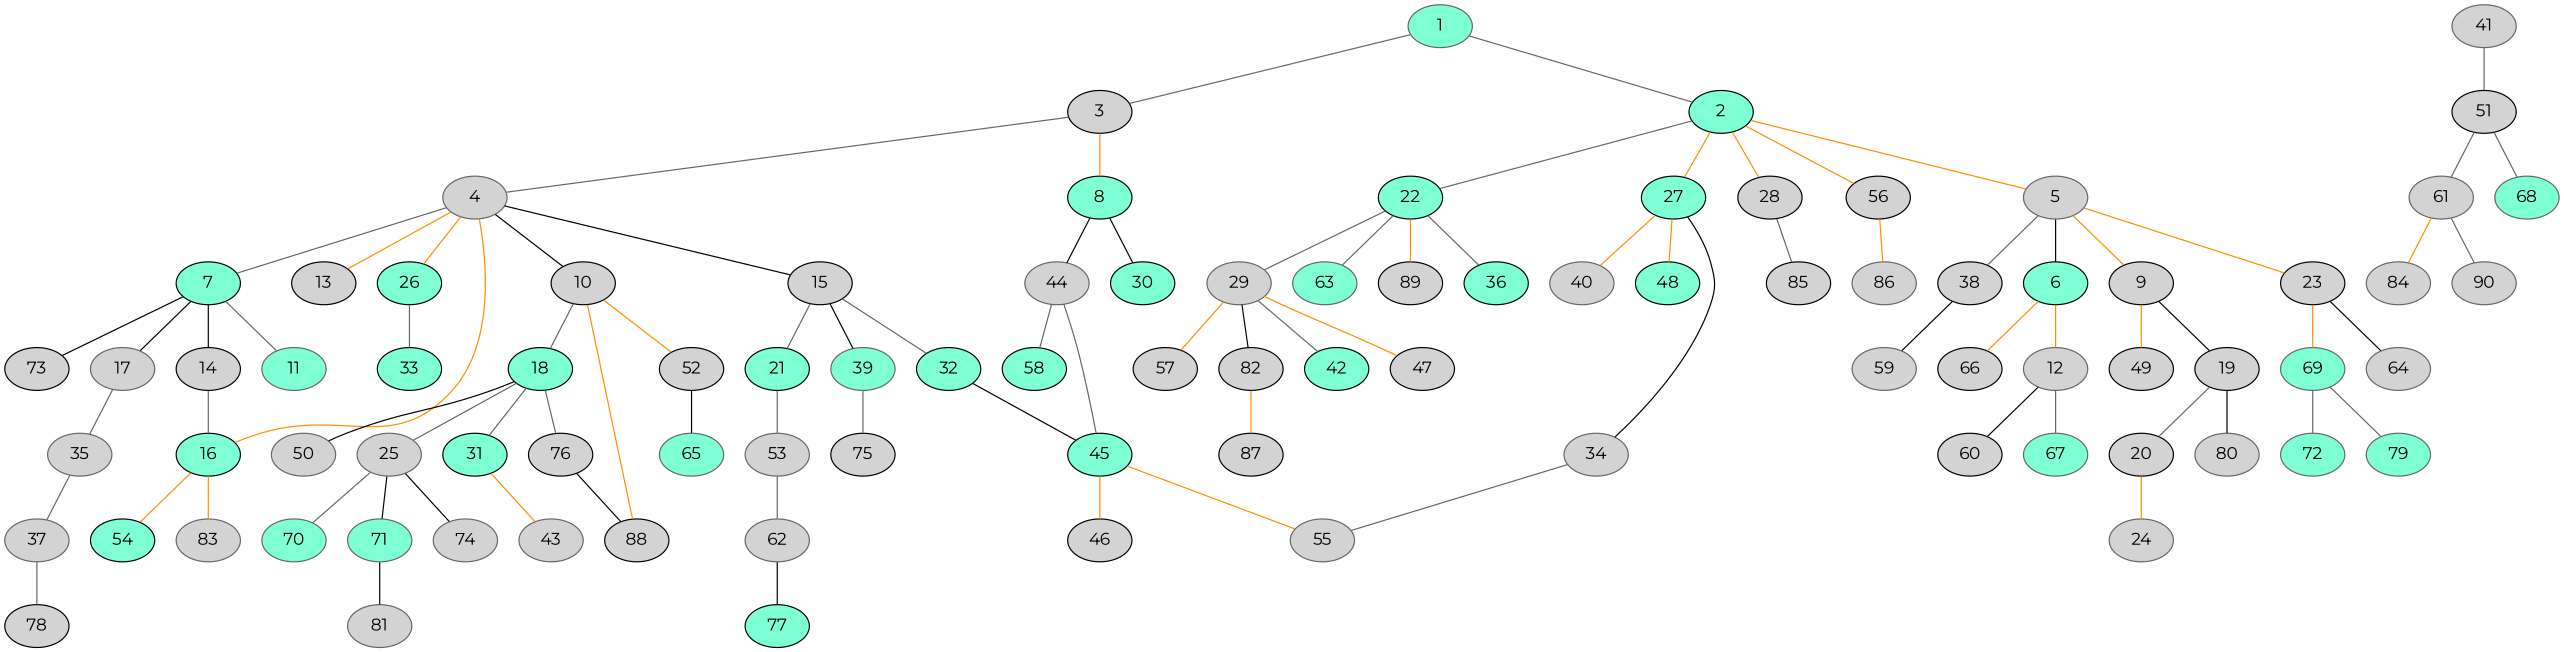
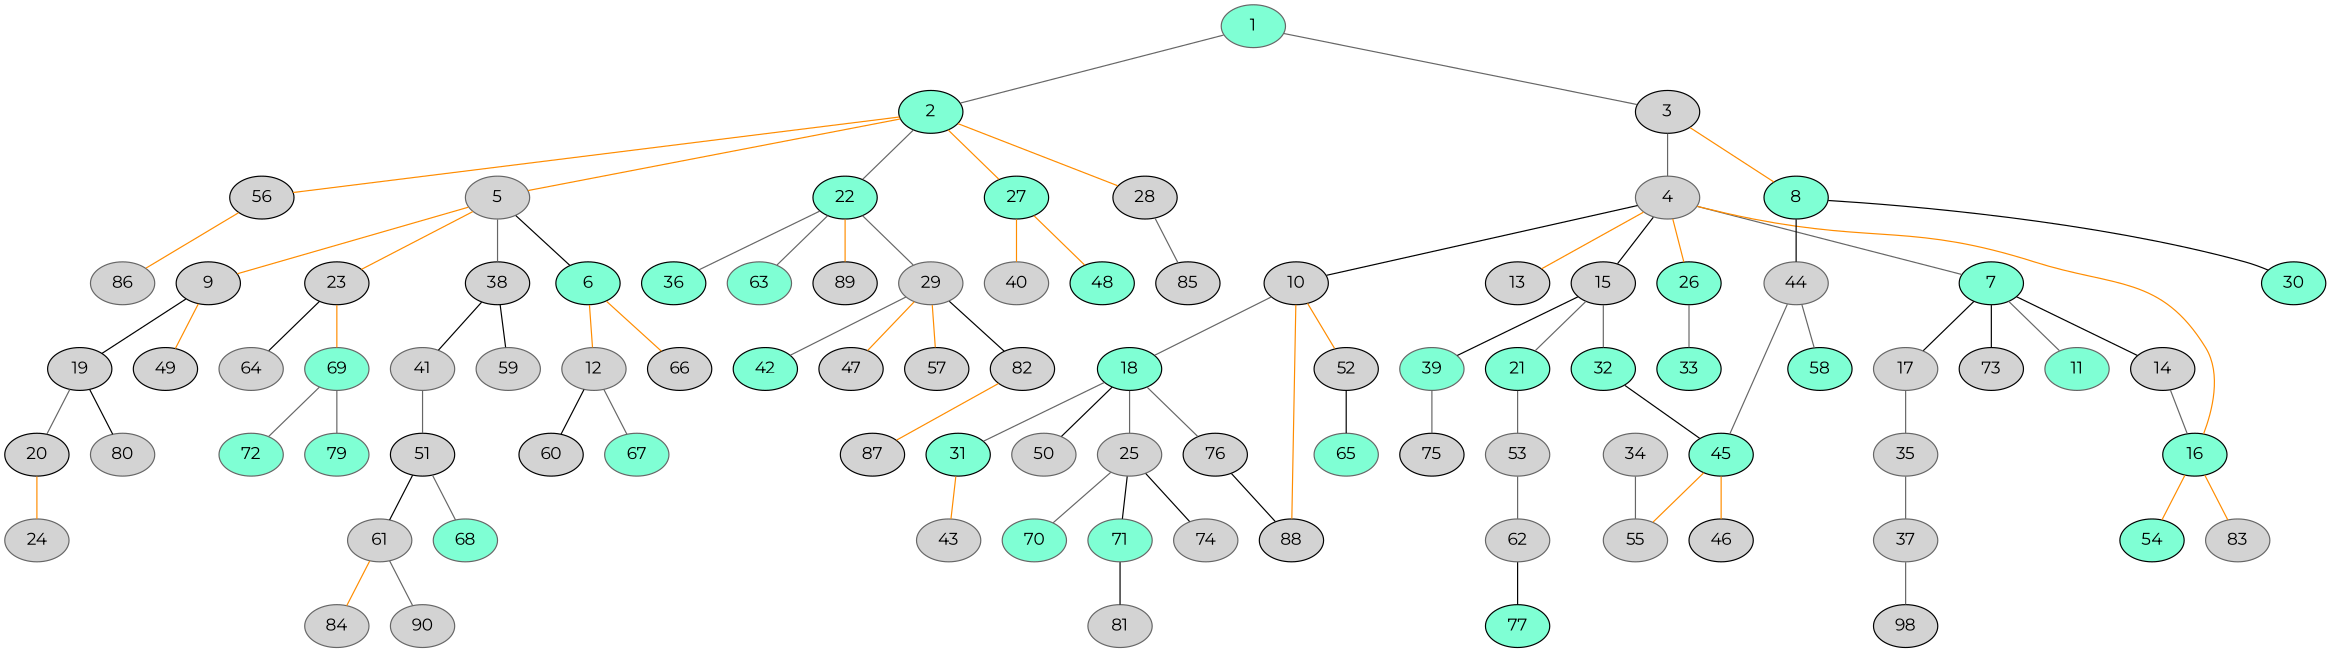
(2463, 155) -> (401, 498)
none -> (460, 326)
(1696, 337) -> none
(37, 626) -> (1906, 626)
